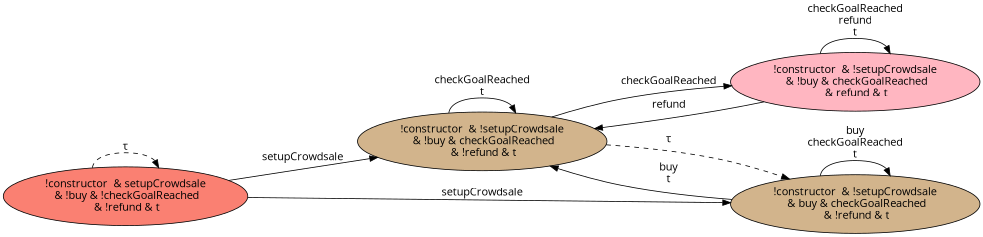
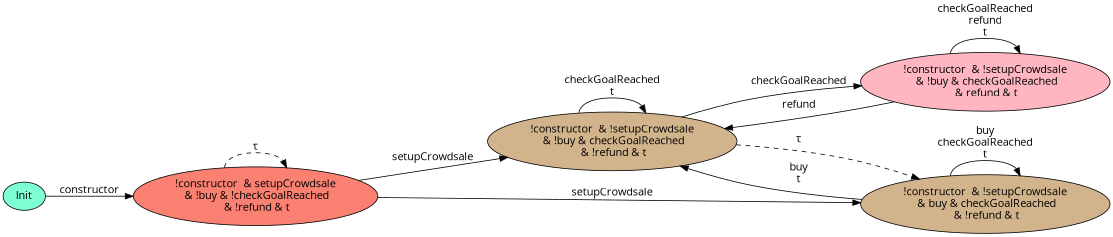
none -> (24, 196)
